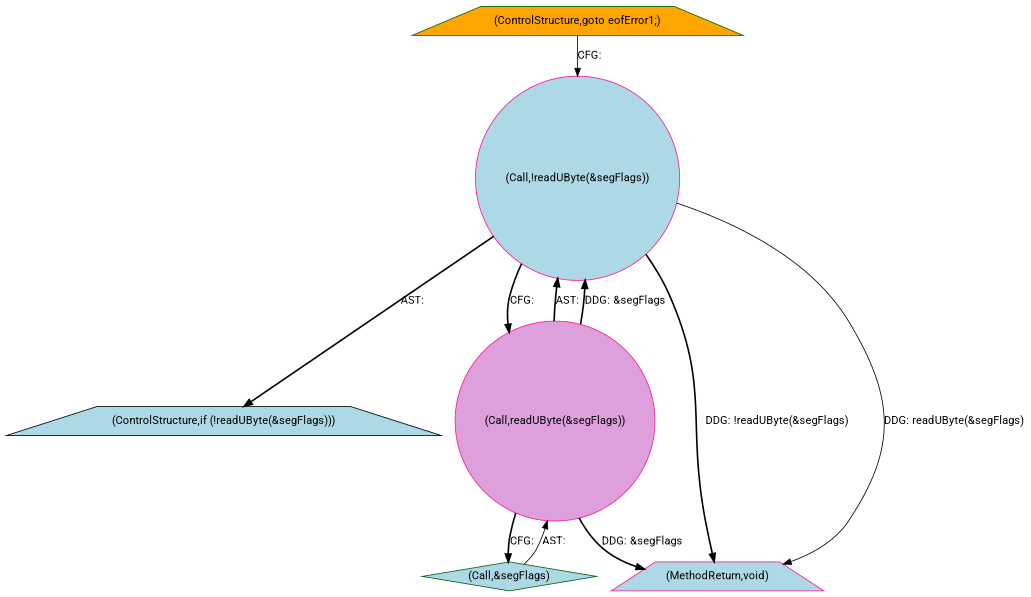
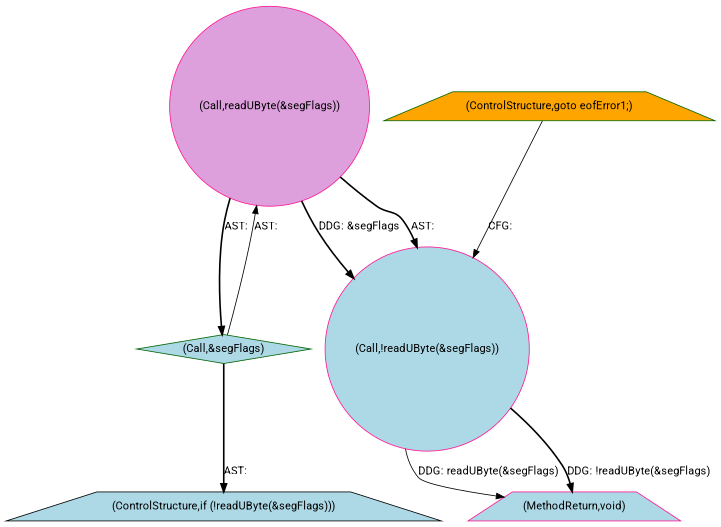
(510, 293) -> none
(372, 319) -> (224, 424)
(524, 541) -> (238, 227)
(603, 548) -> none
